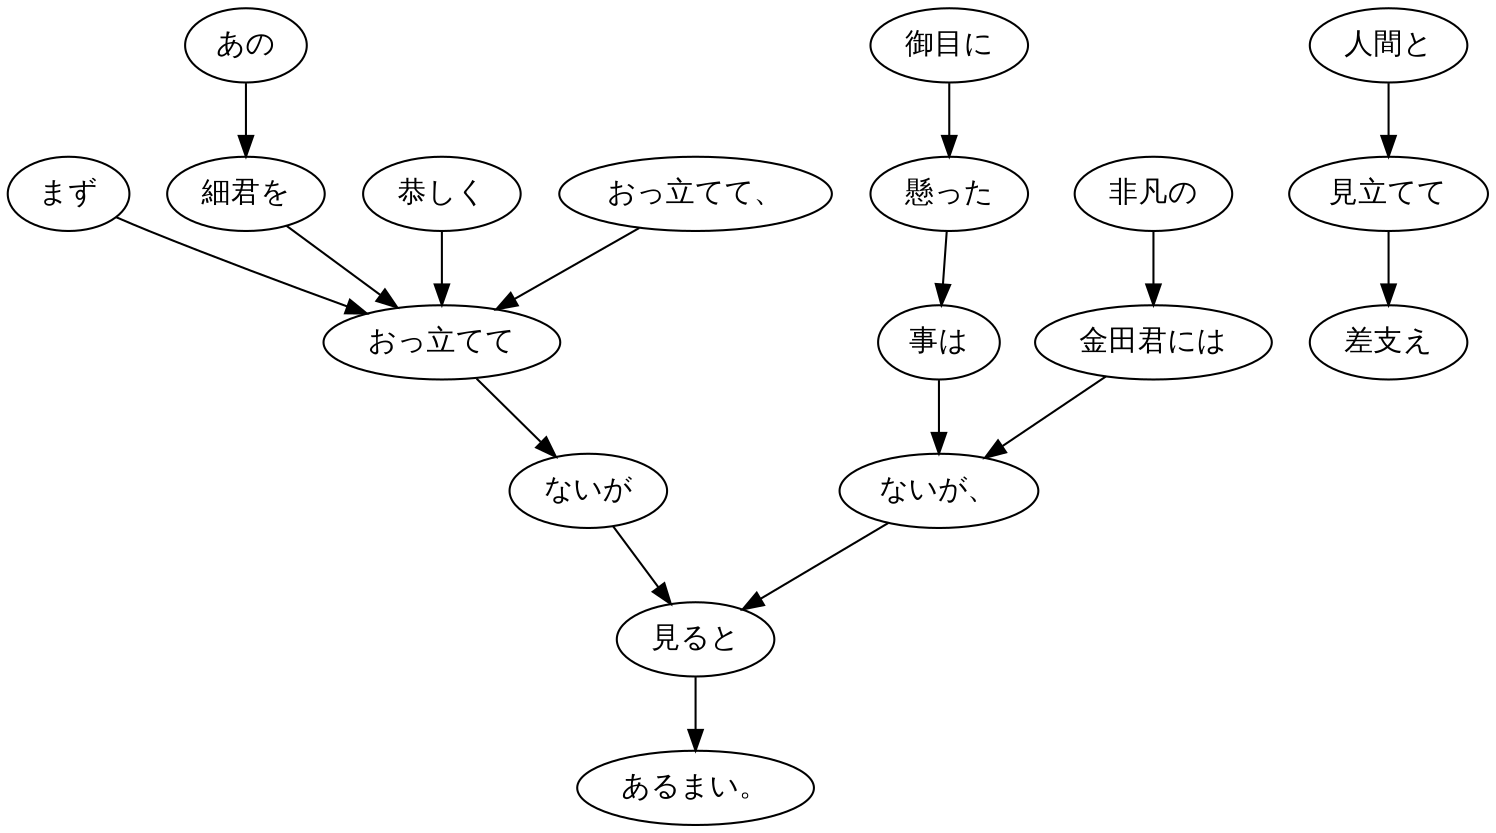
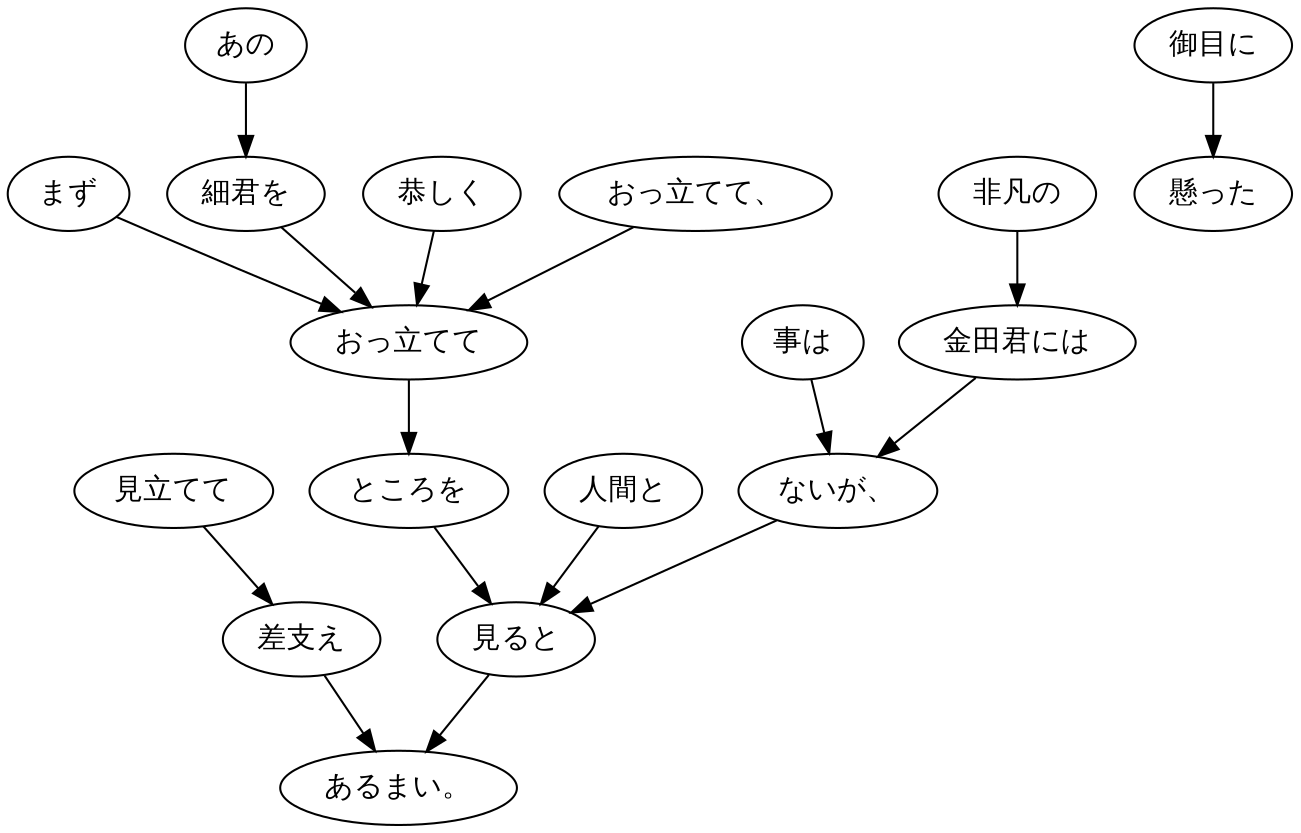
(1389, 110) -> (576, 557)
(945, 258) -> none
(588, 491) -> (409, 491)
none -> (344, 704)
